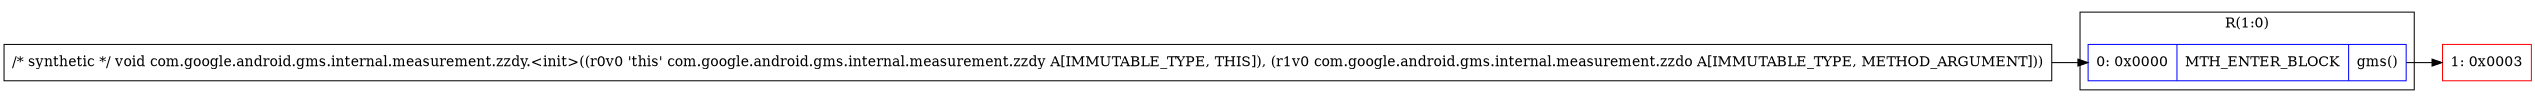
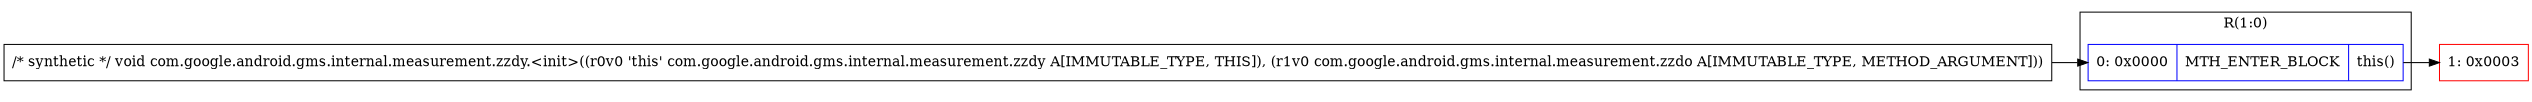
(2377, 62) -> (2376, 62)
